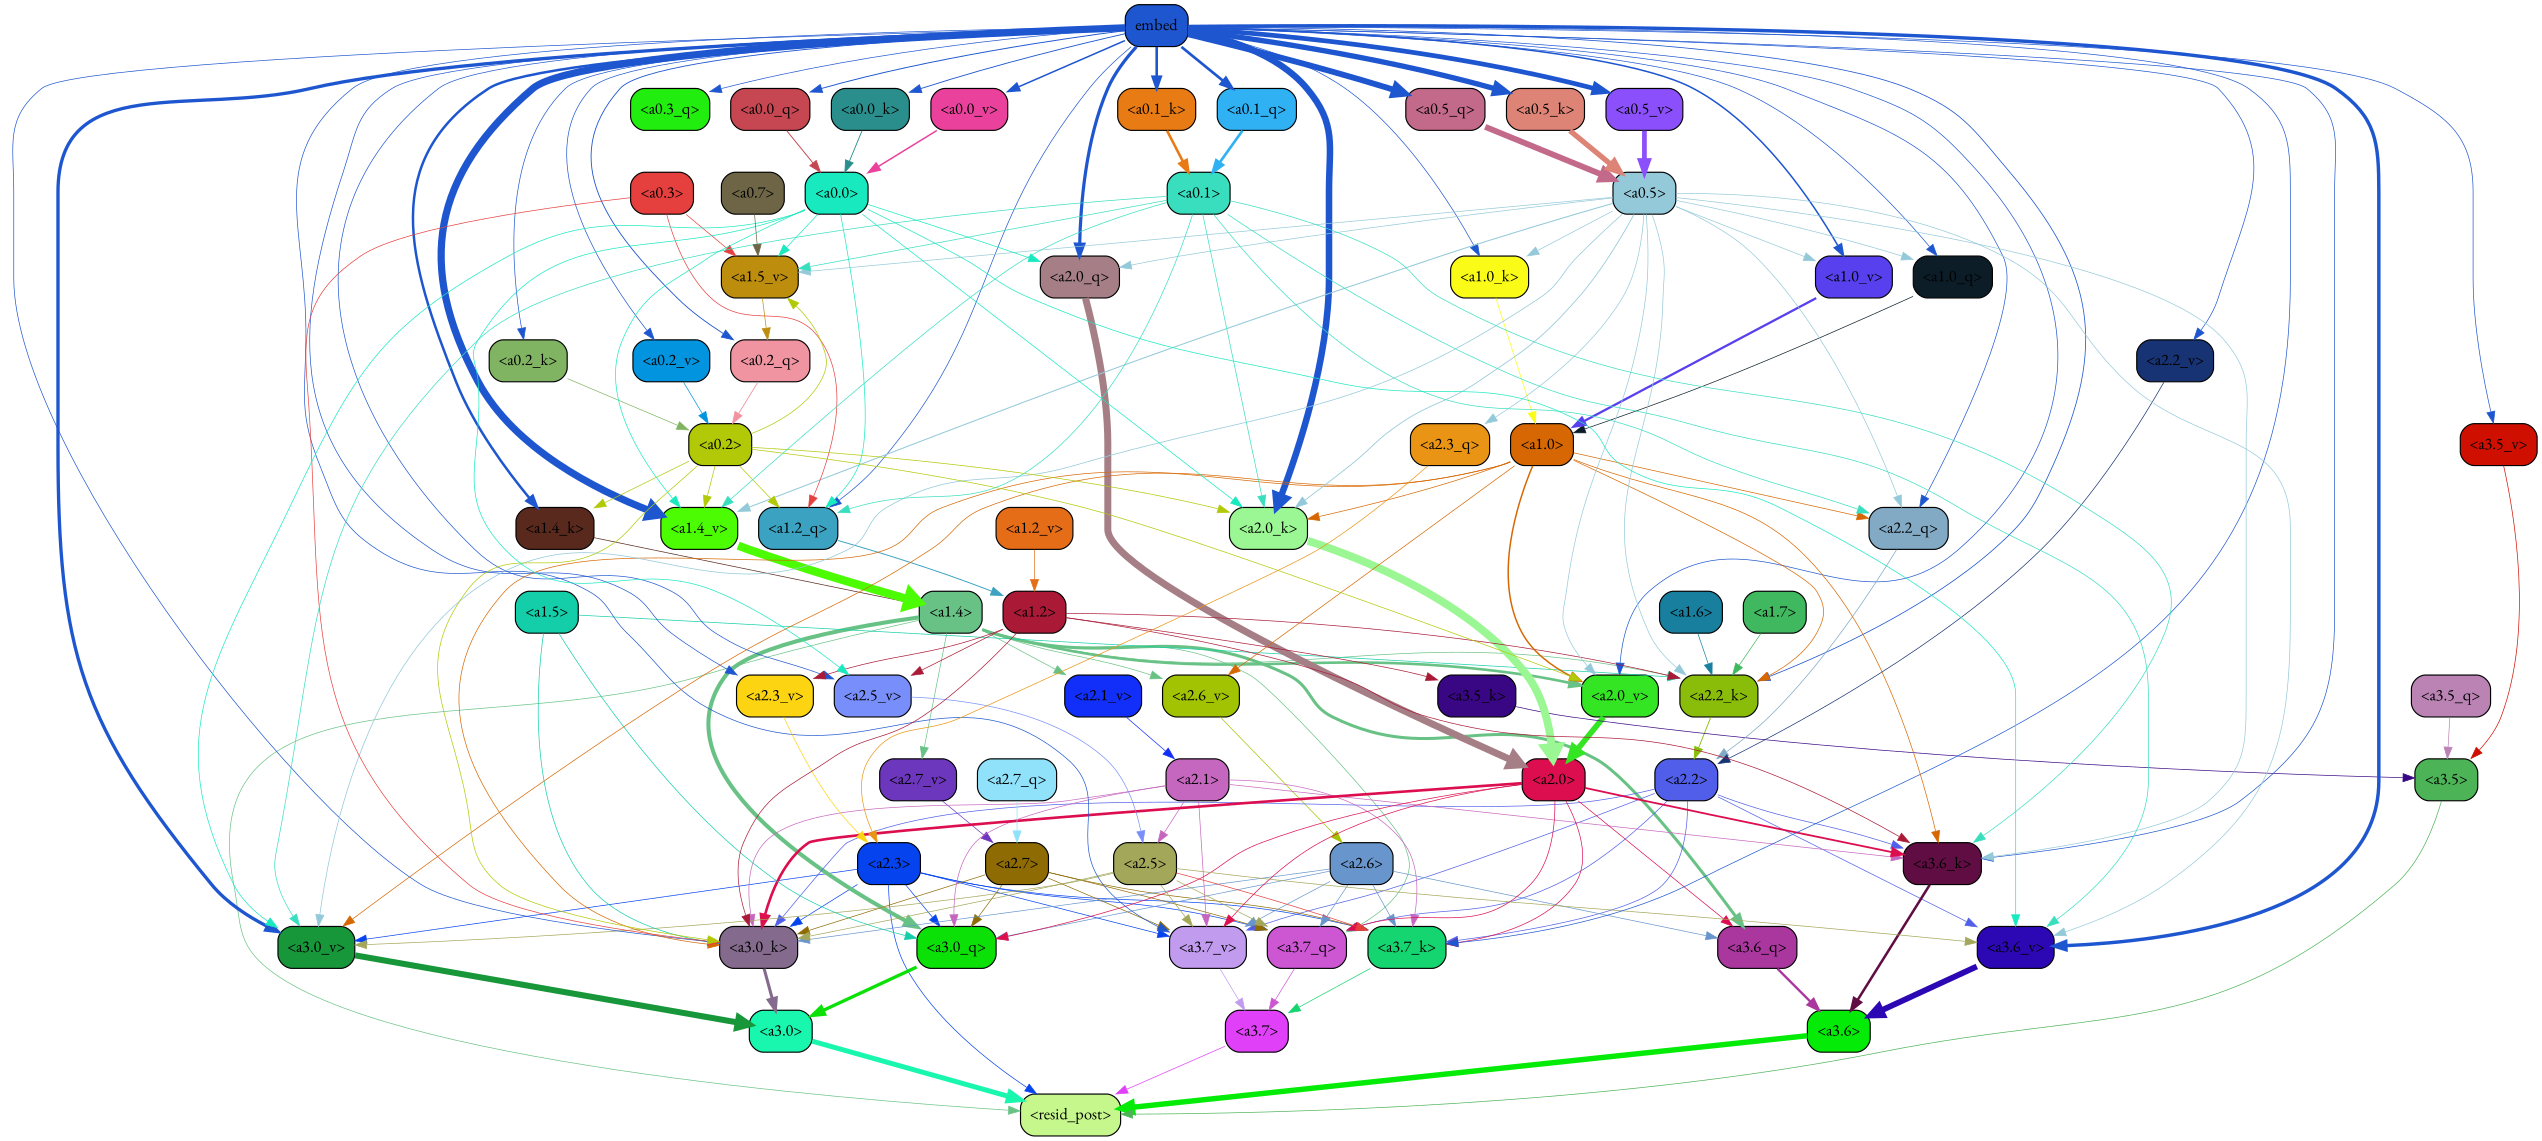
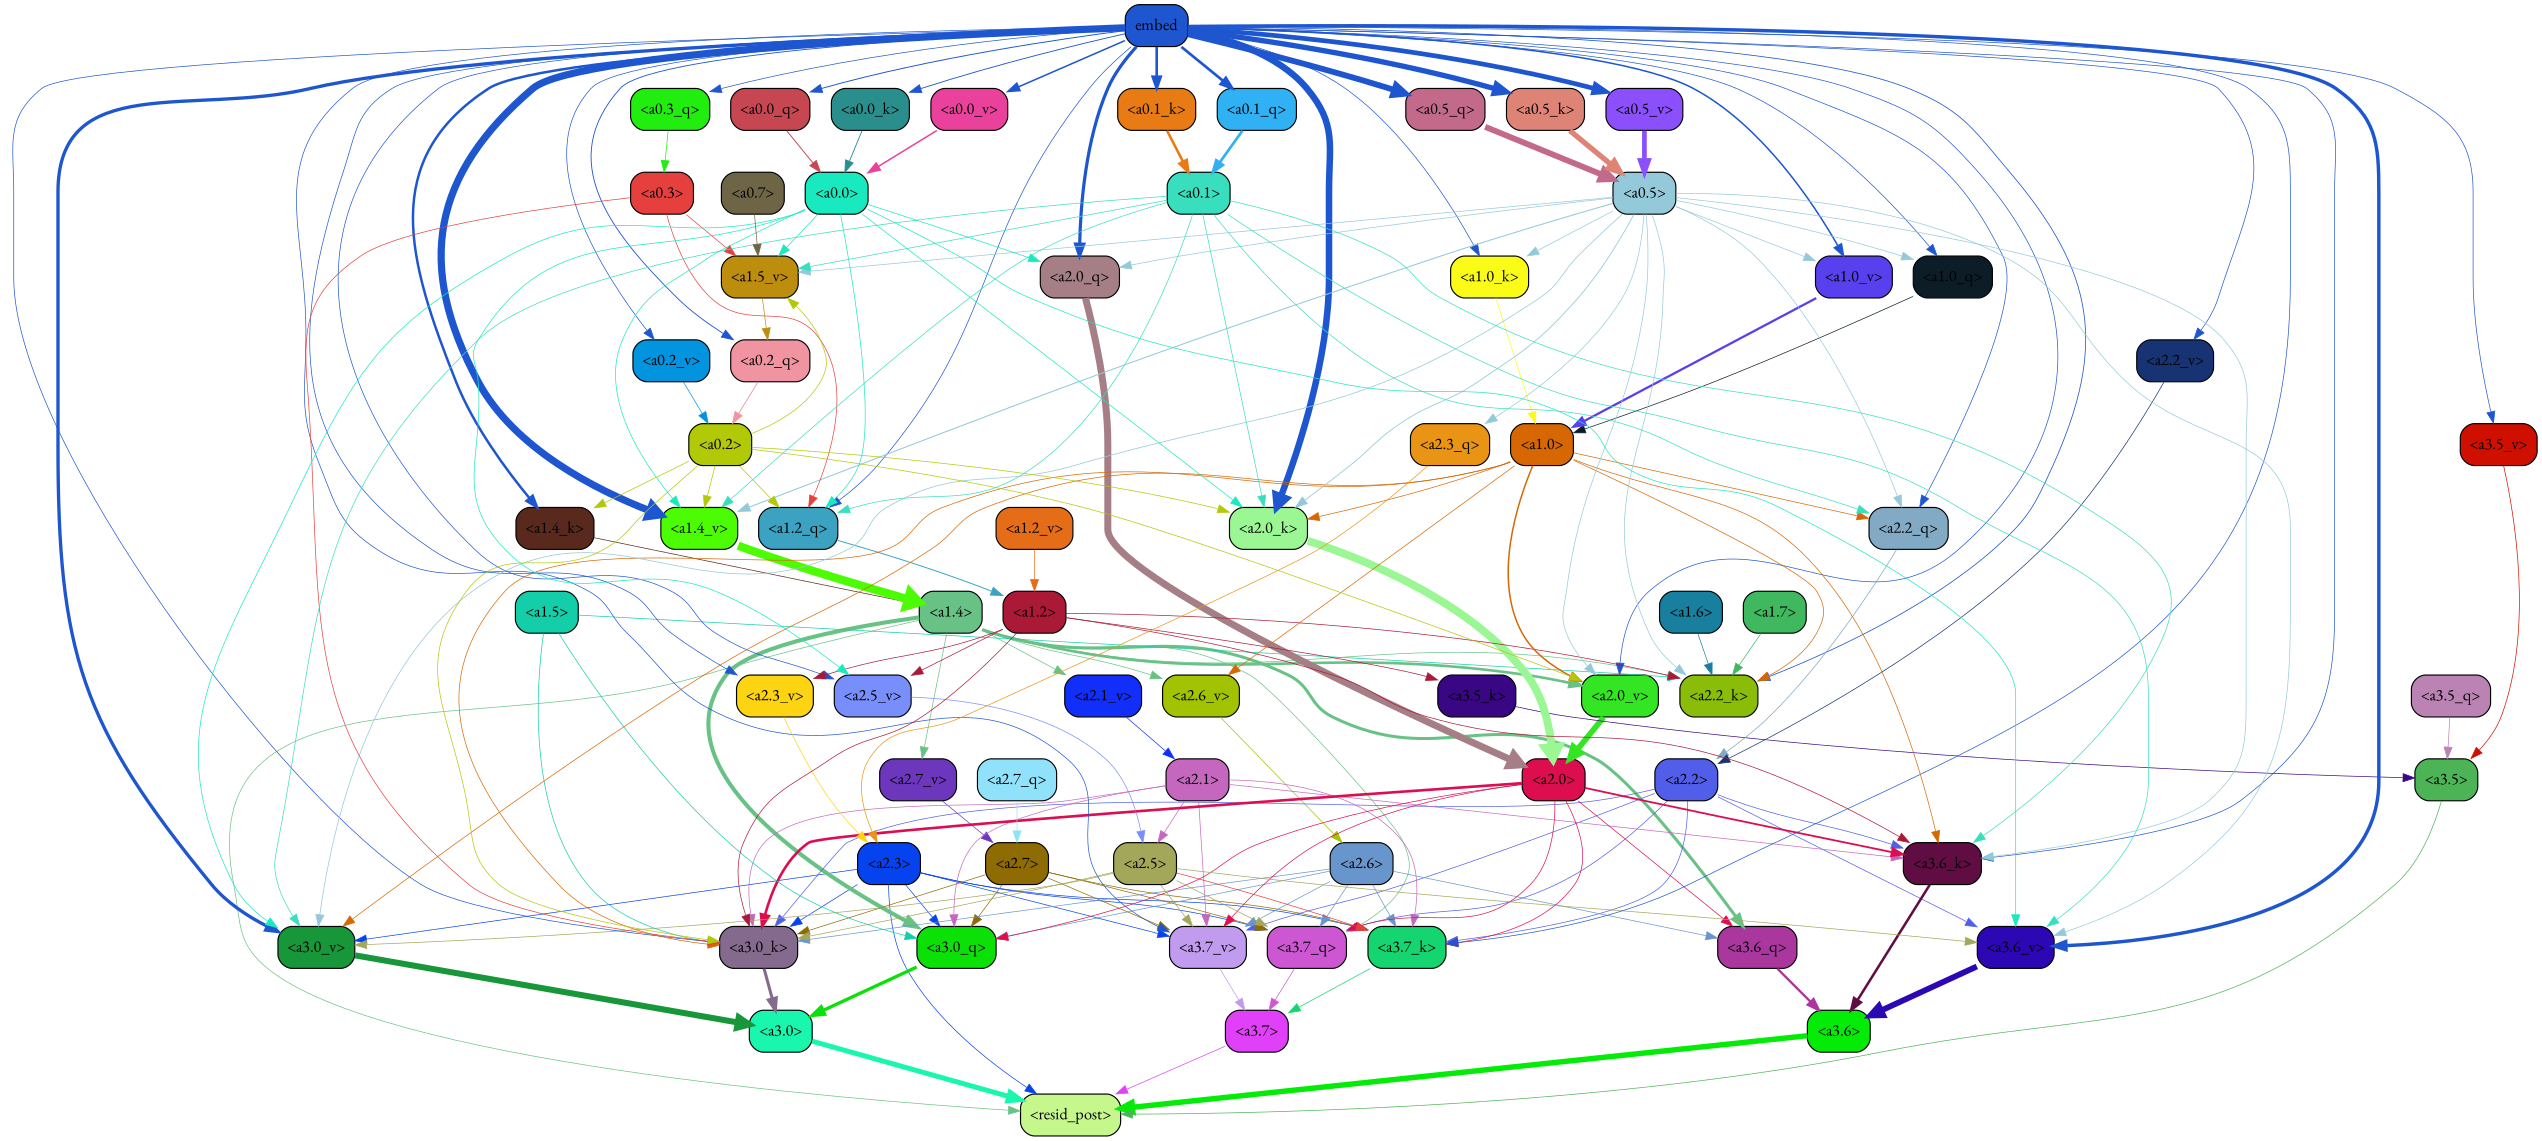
none -> (667, 146)
(528, 361) -> none
(1707, 726) -> none
